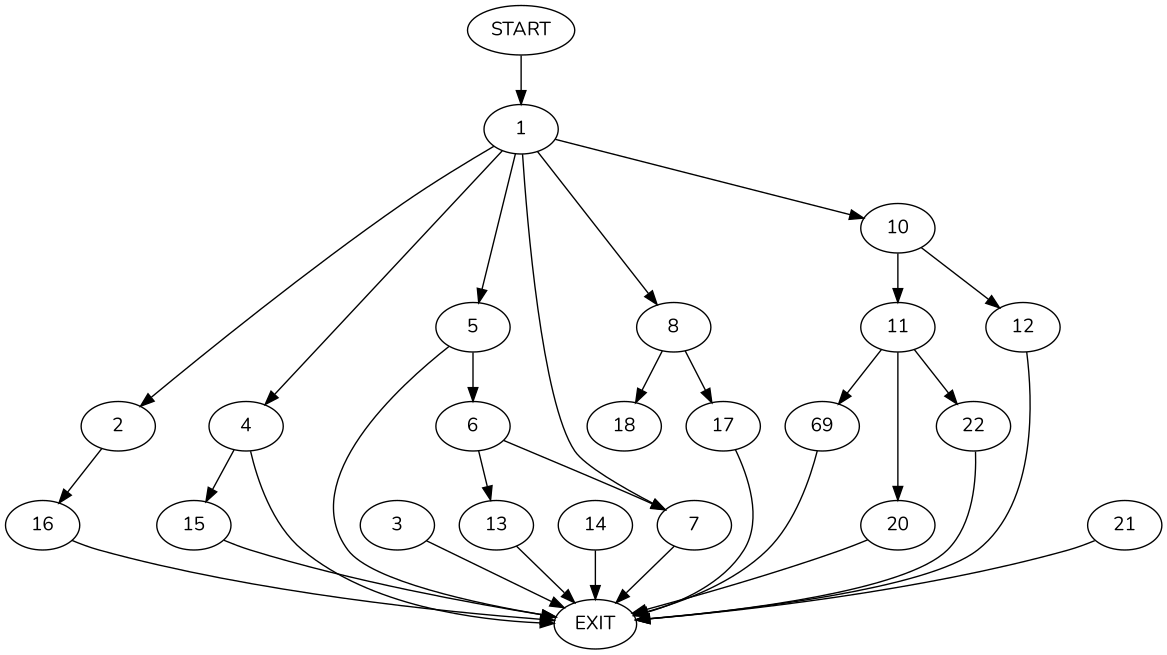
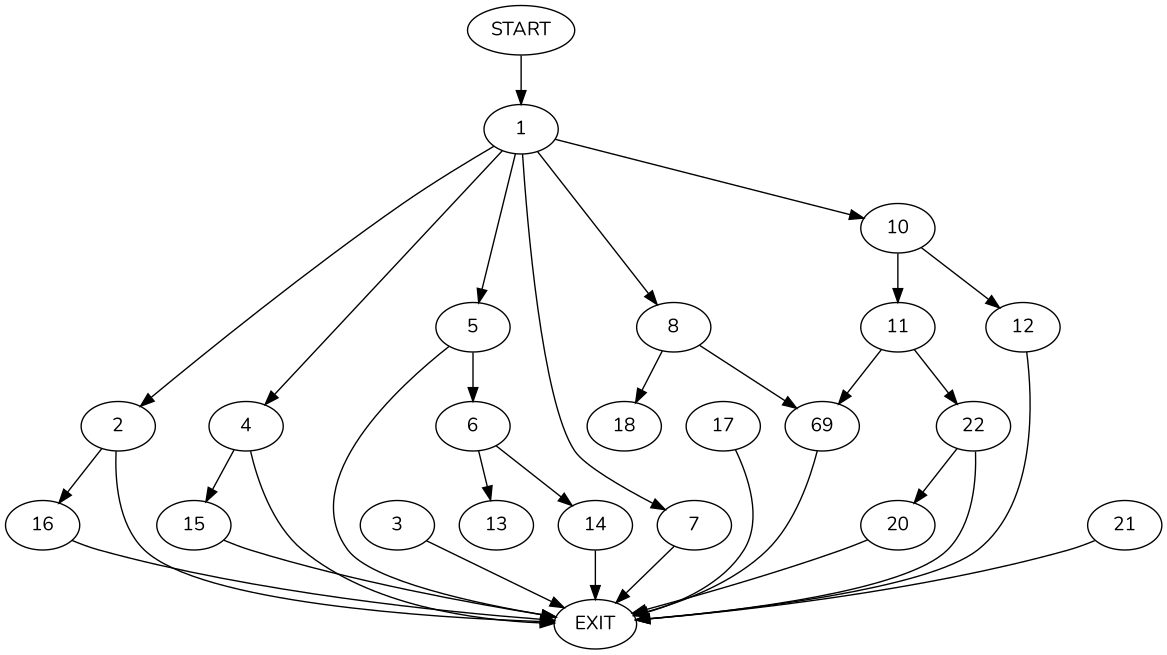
(695, 371) -> (742, 373)
(898, 419) -> (940, 470)
(578, 472) -> (529, 471)
(540, 569) -> (285, 598)
